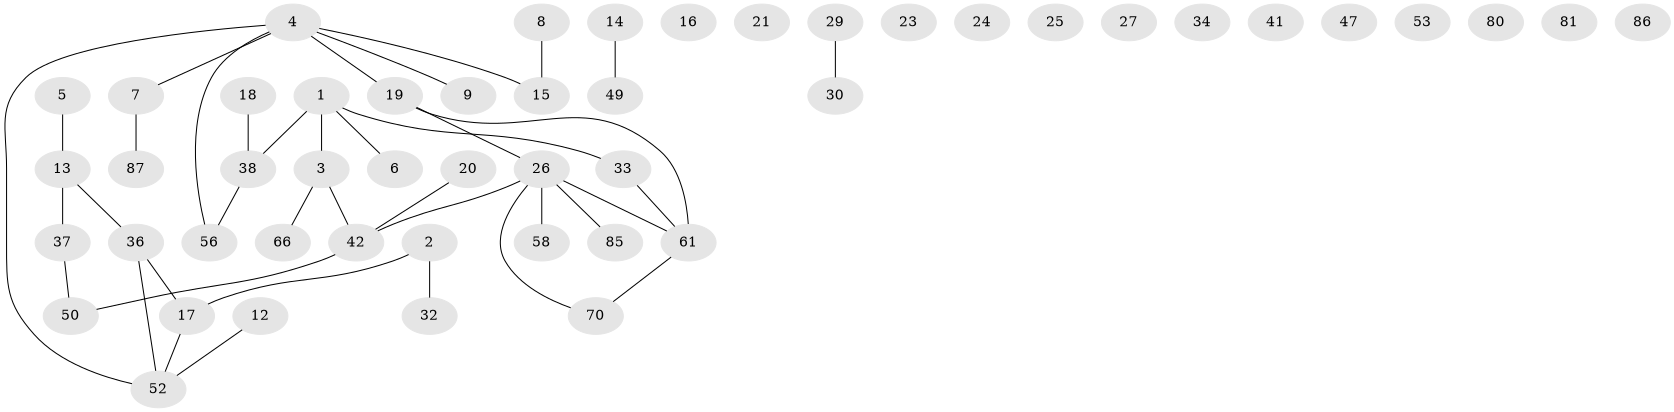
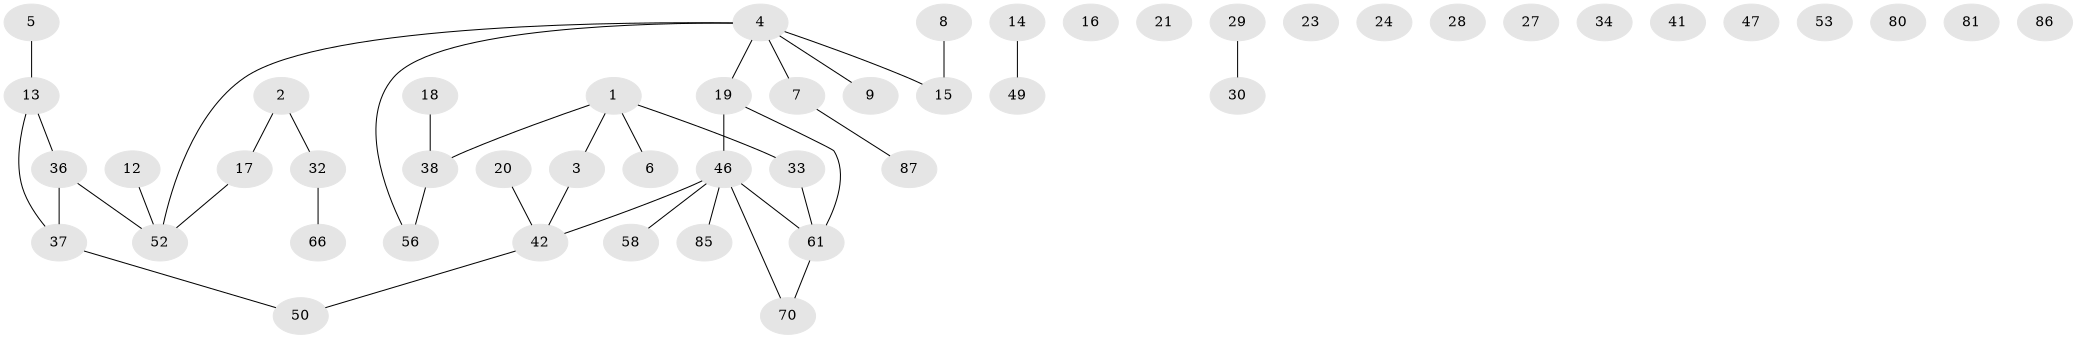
(1056, 22) -> (1458, 22)
(542, 169) -> (724, 169)
(302, 206) -> (318, 206)
(162, 279) -> (59, 206)
